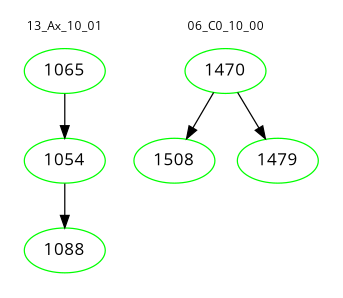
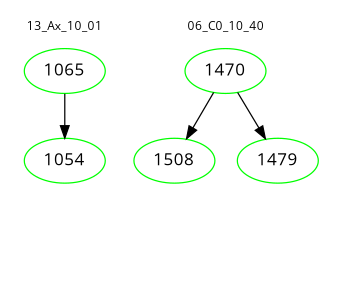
(226, 27) -> (226, 27)
(65, 250) -> none
